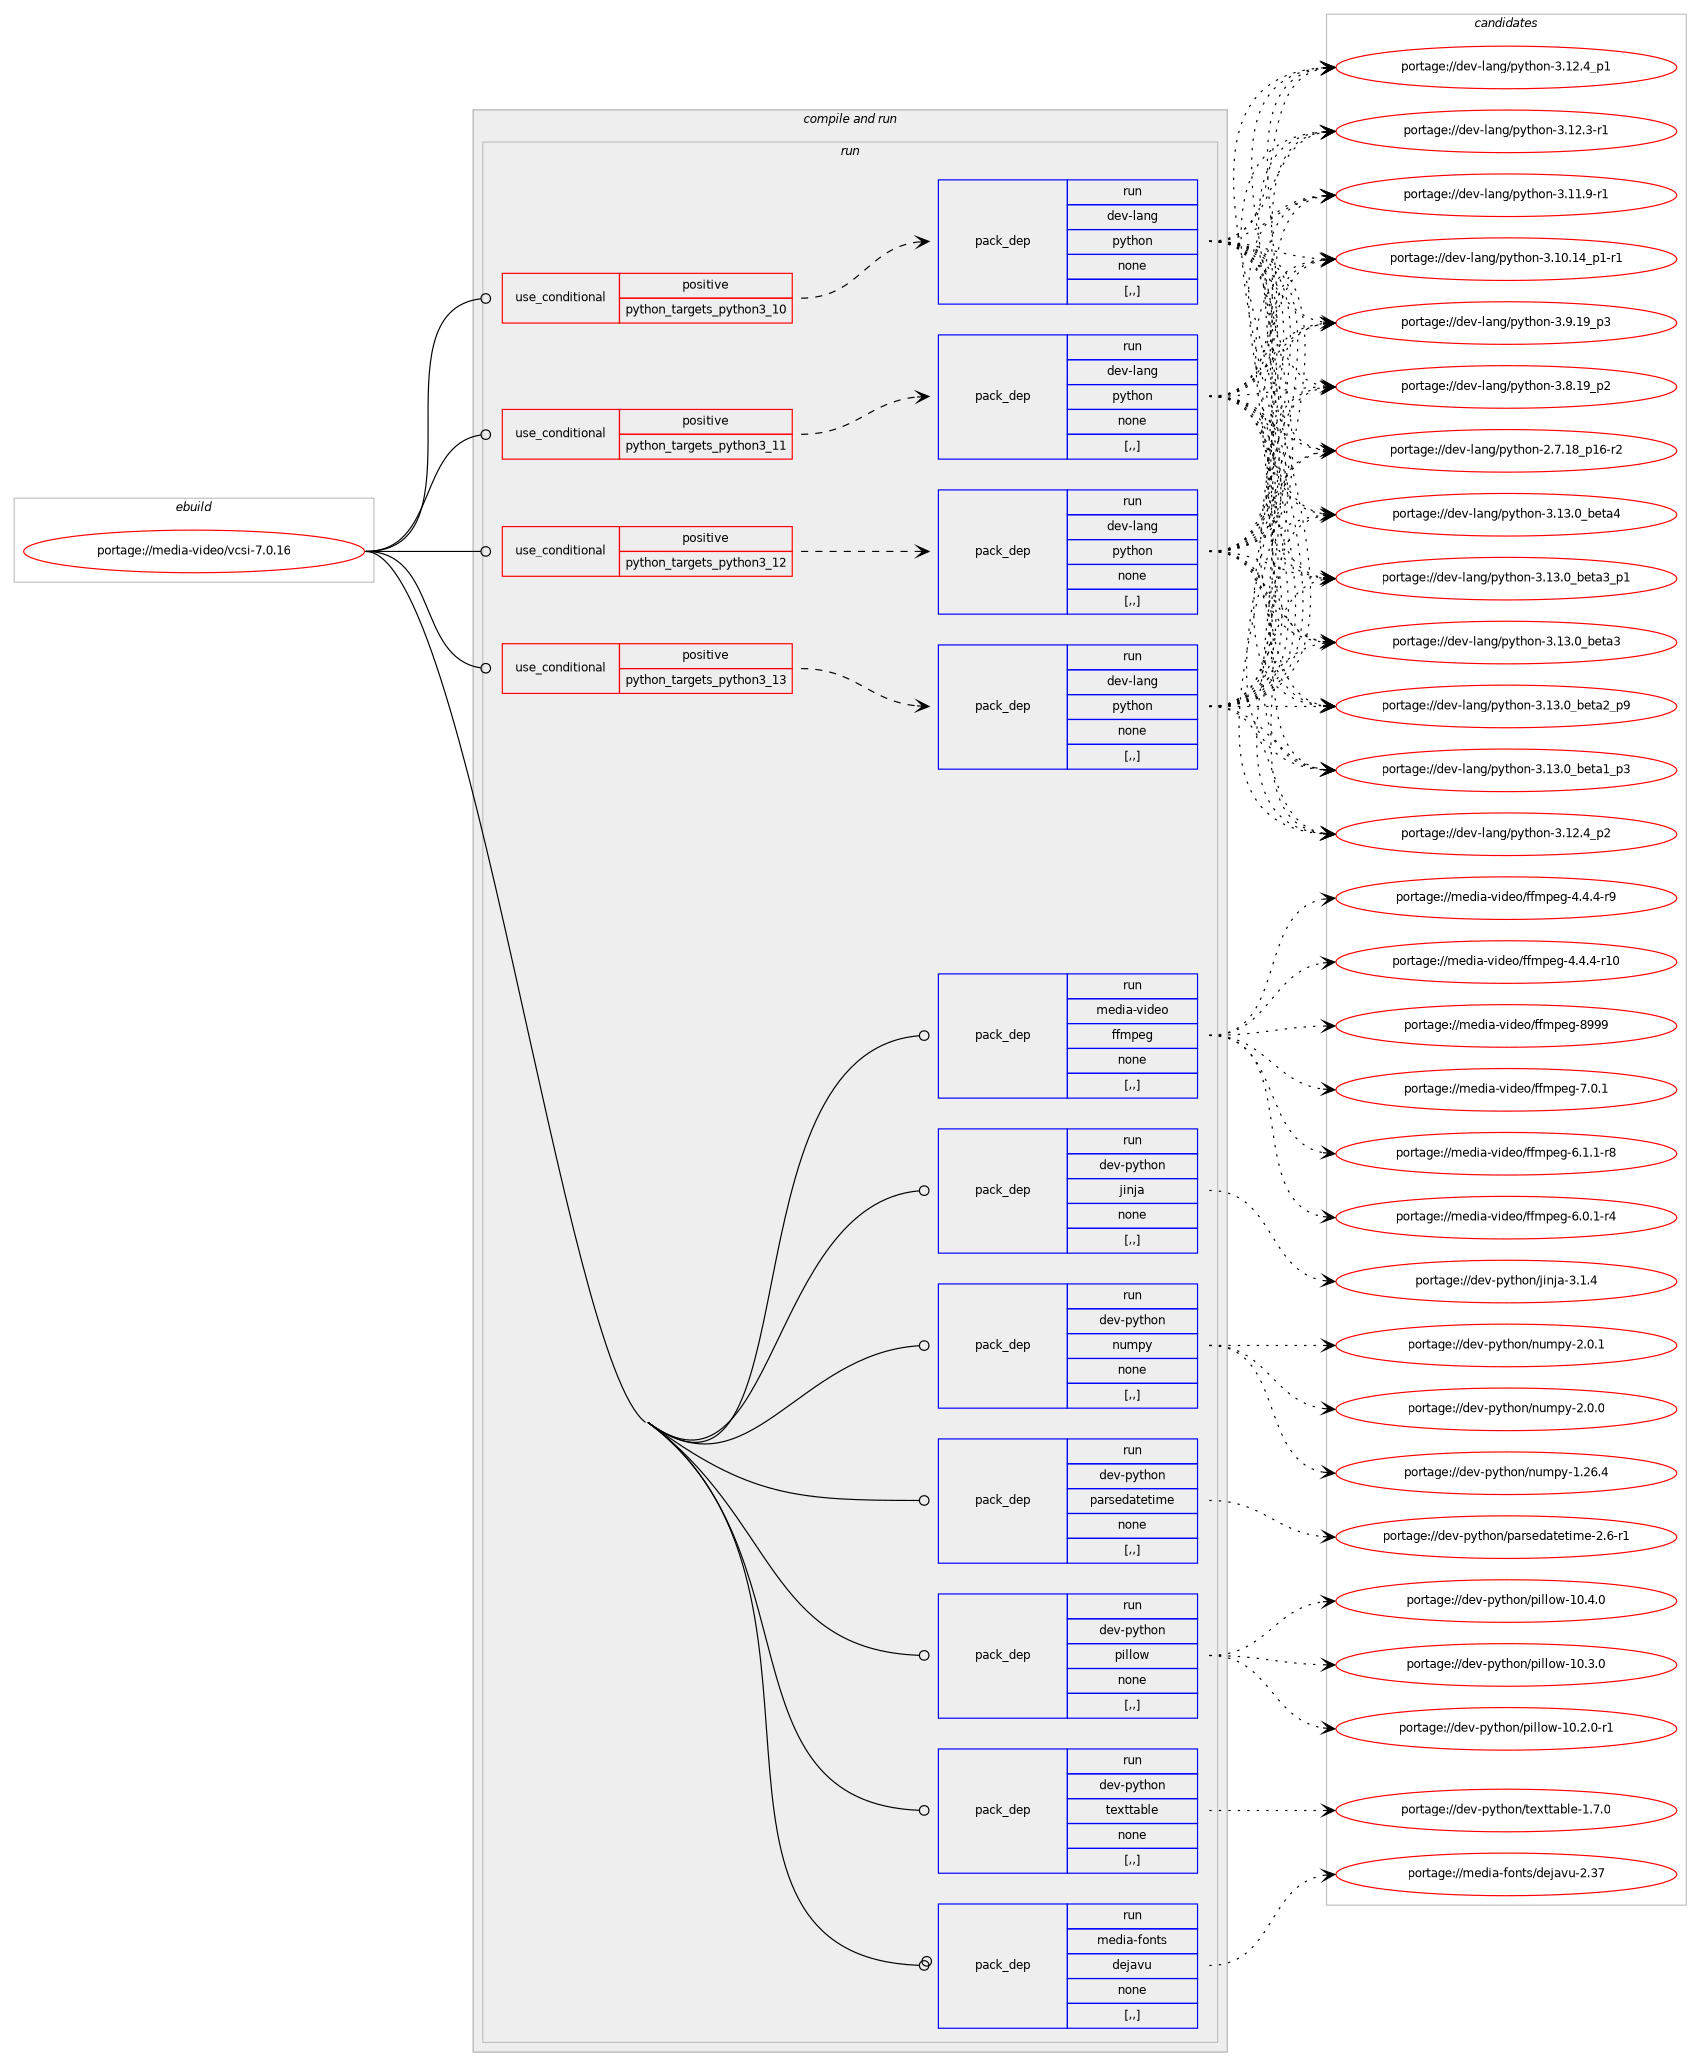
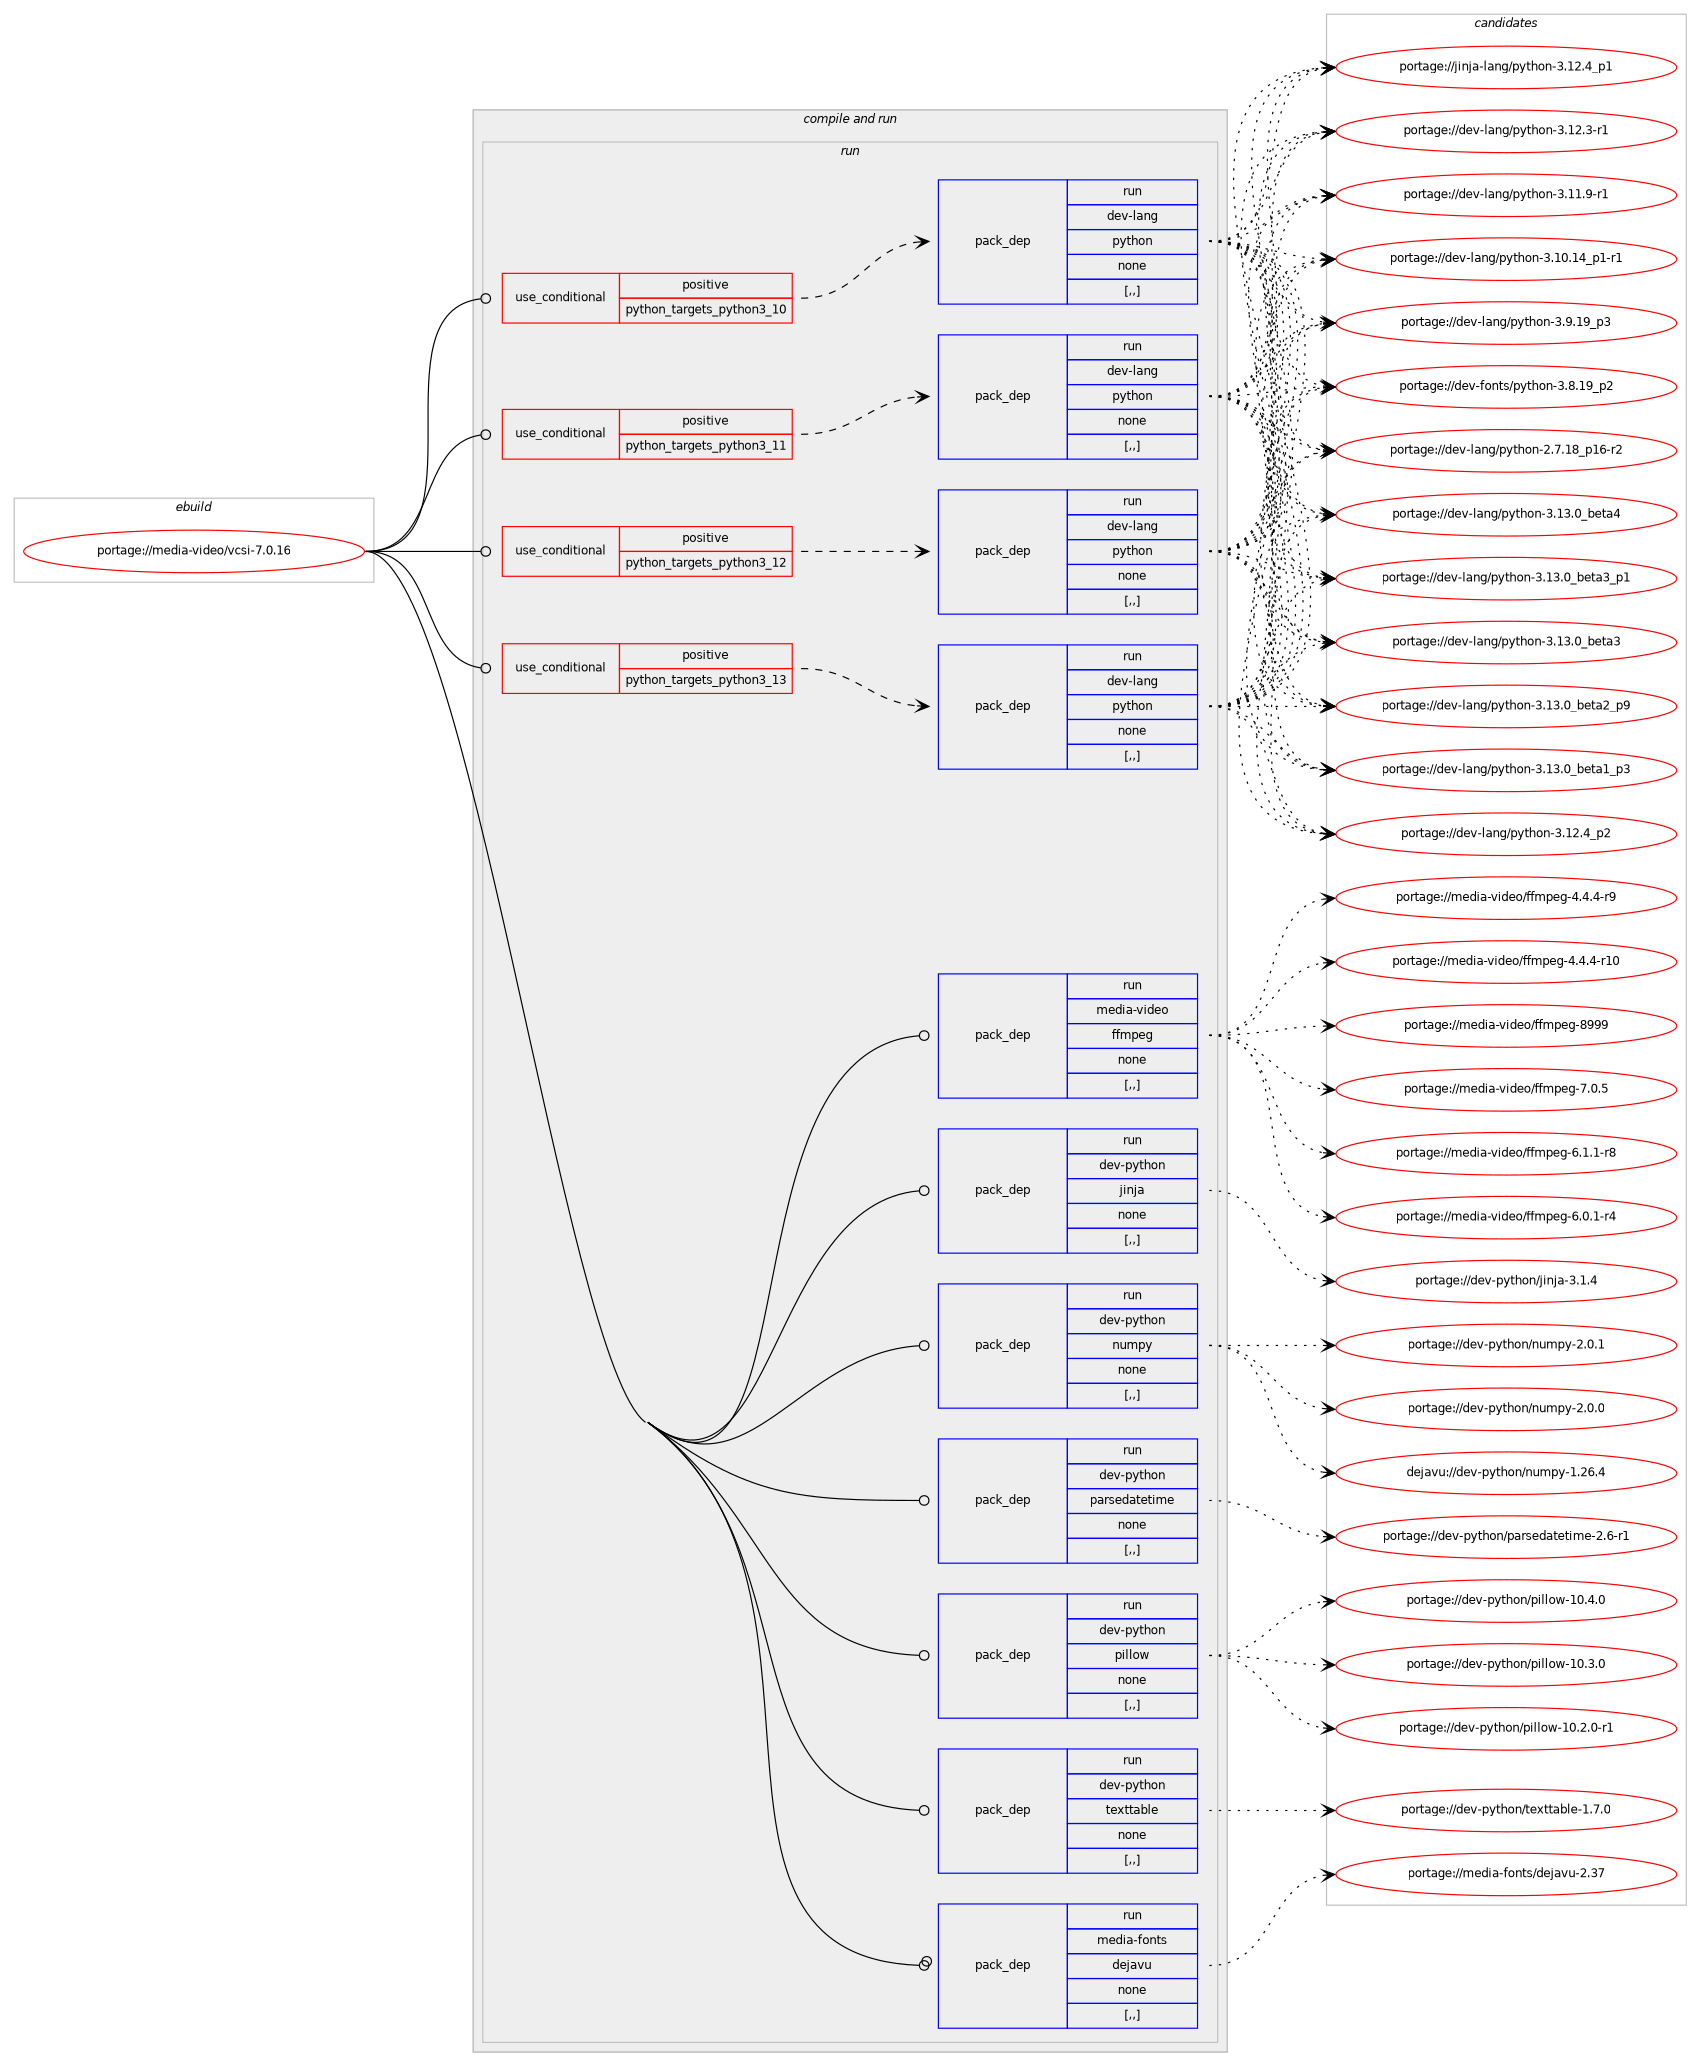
(1506, 67) -> (1506, 67)
(1506, 387) -> (1506, 387)
(1506, 1090) -> (1506, 1090)
(1506, 1473) -> (1506, 1473)
